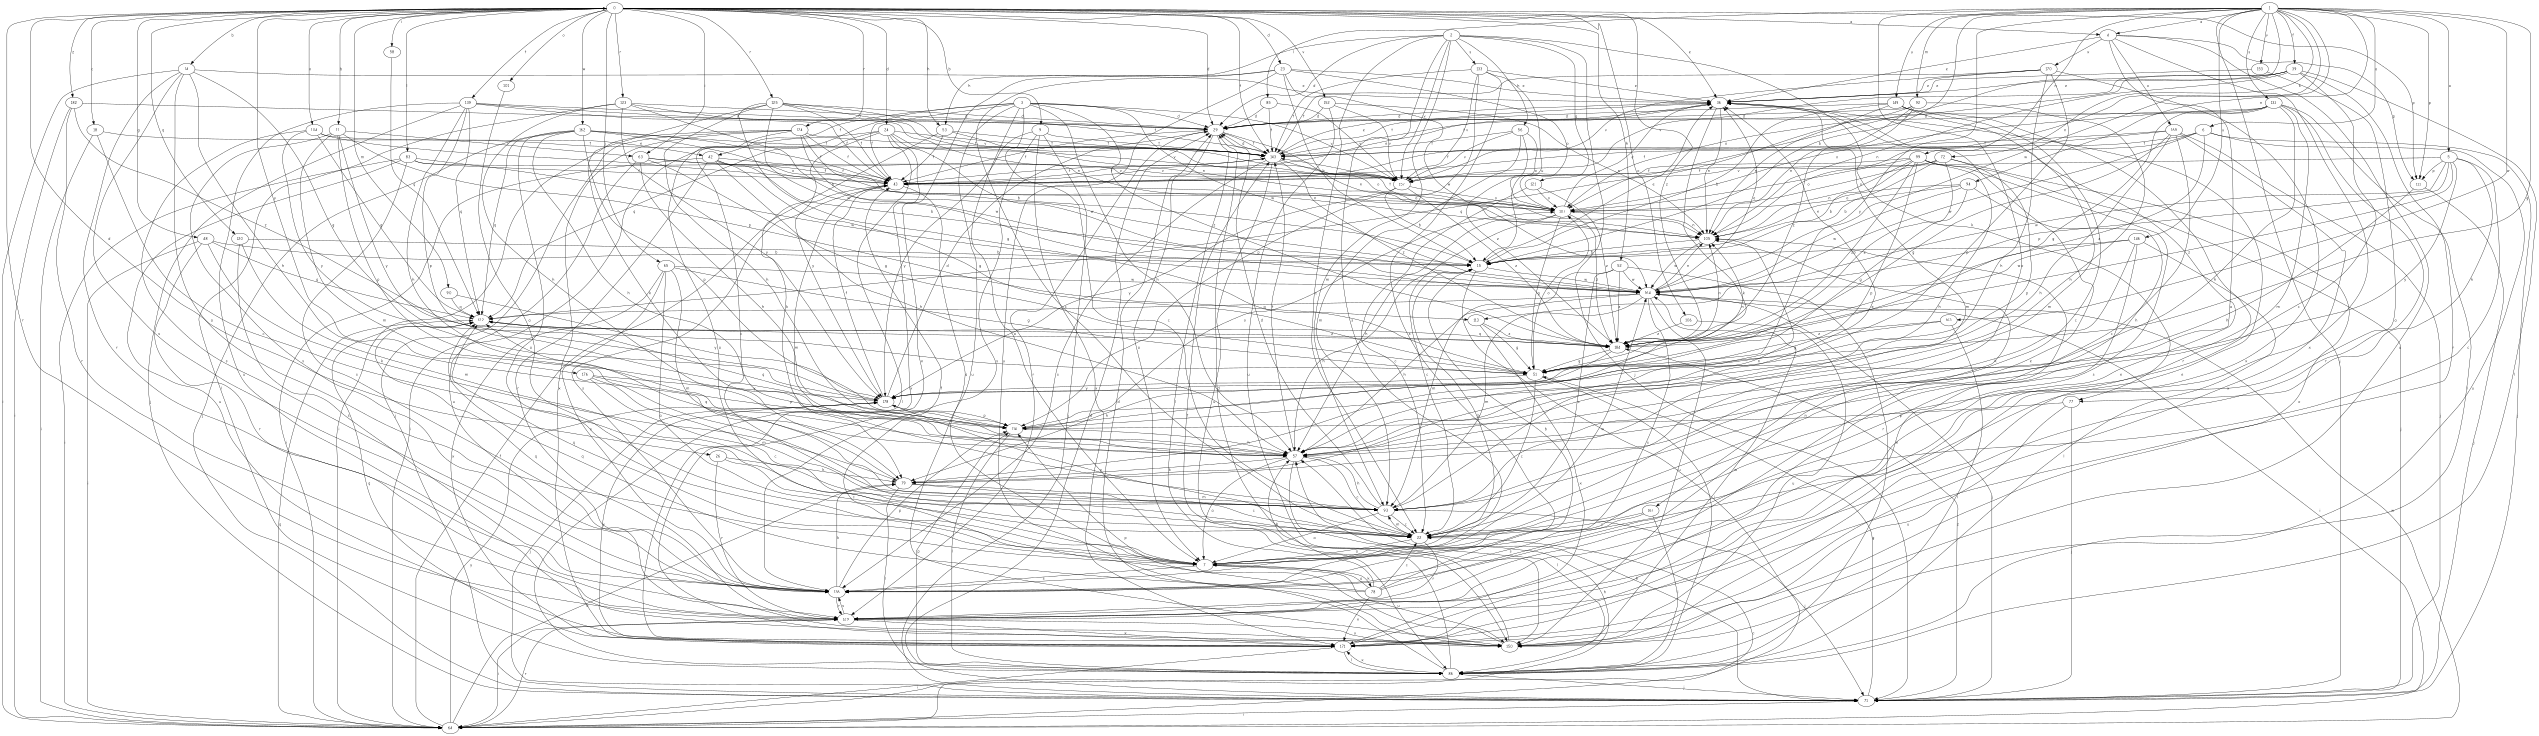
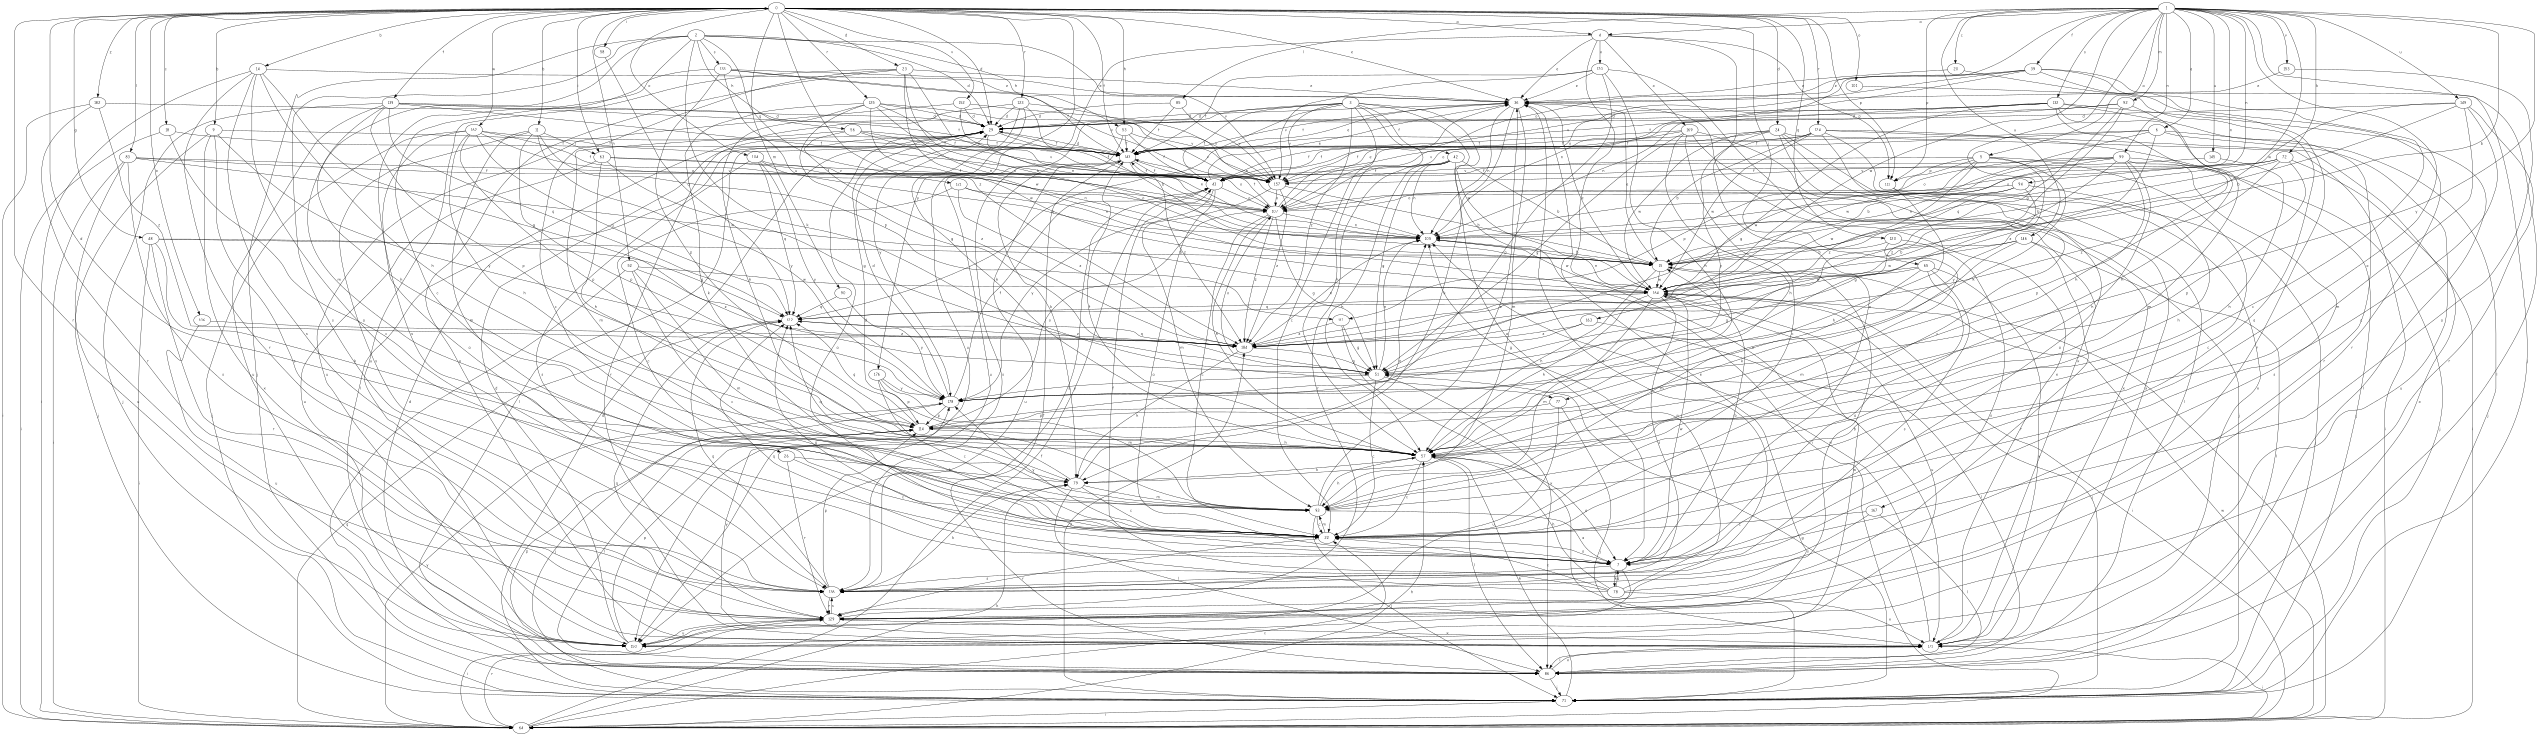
none -> (1956, 69)
(539, 140) -> (1104, 205)
none -> (2212, 157)
none -> (1200, 231)
